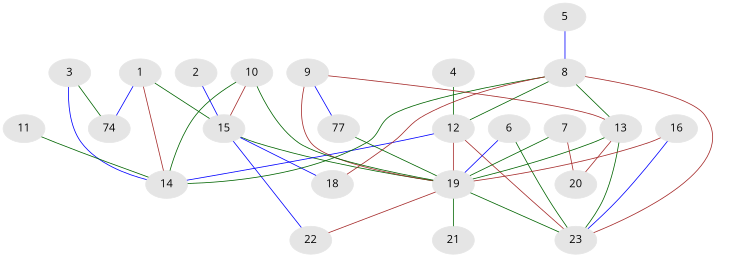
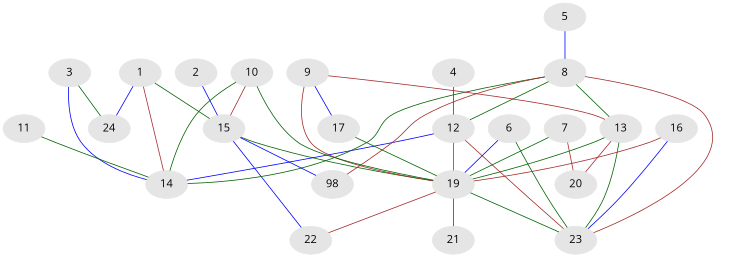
(109, 129) -> (109, 129)
(339, 129) -> (339, 129)
(332, 184) -> (332, 184)
